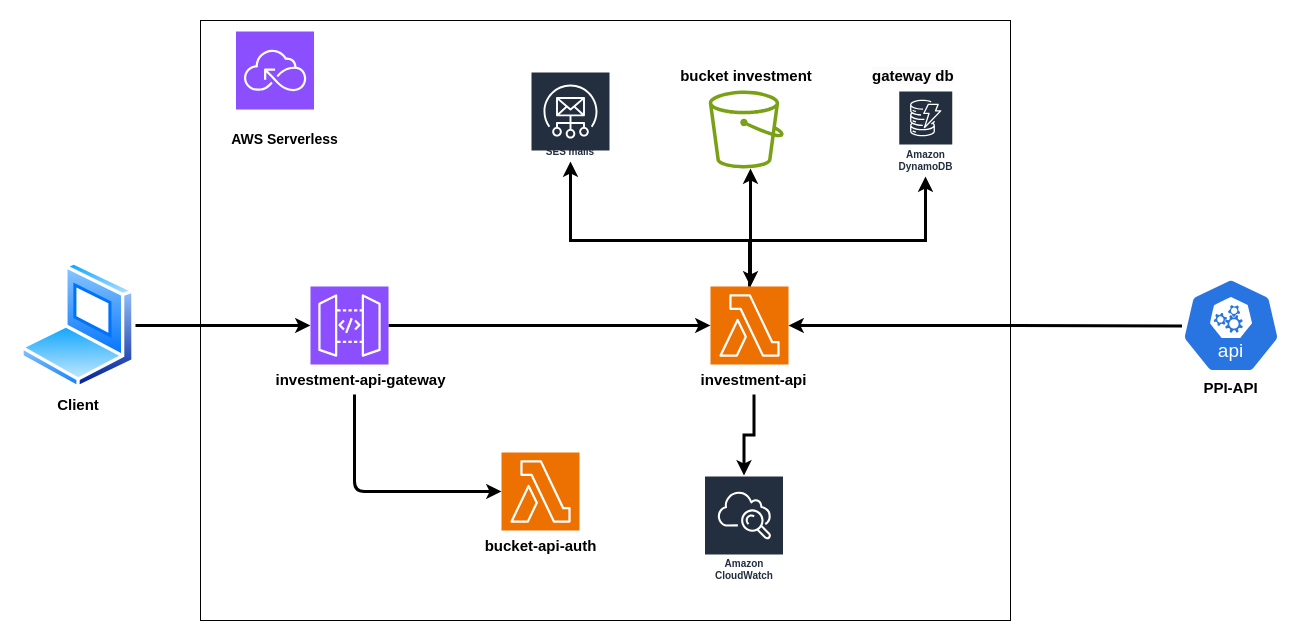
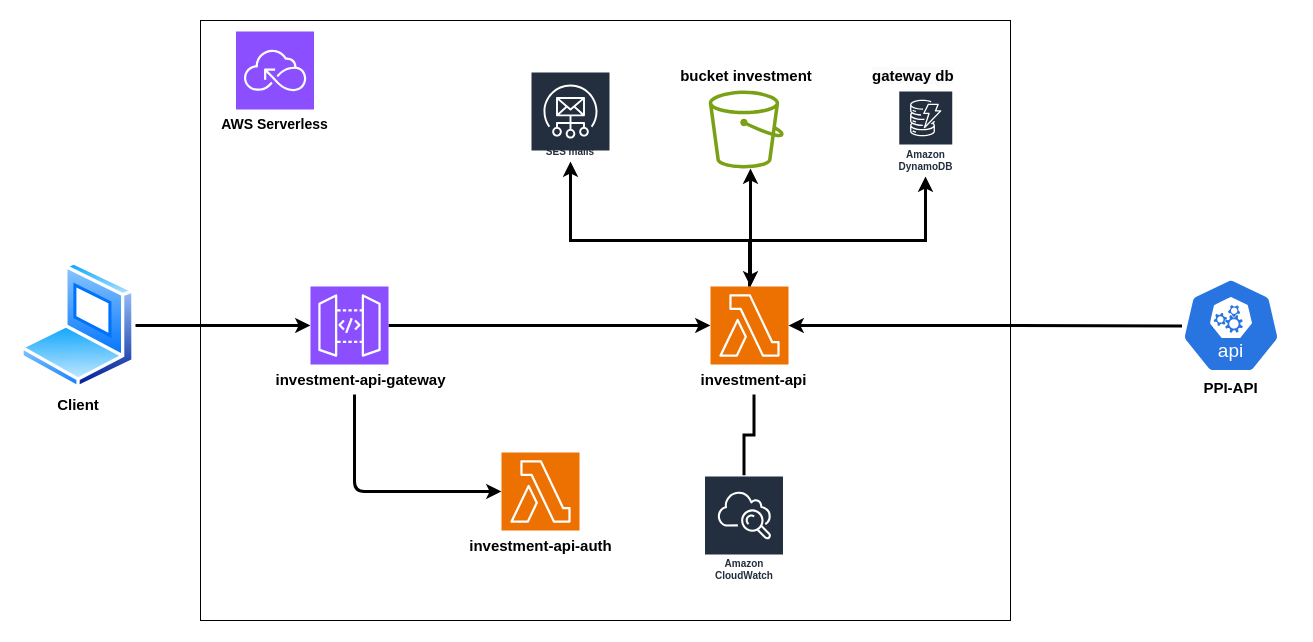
(285, 140) -> (275, 125)
(744, 462) -> (744, 467)
(541, 546) -> (541, 546)
